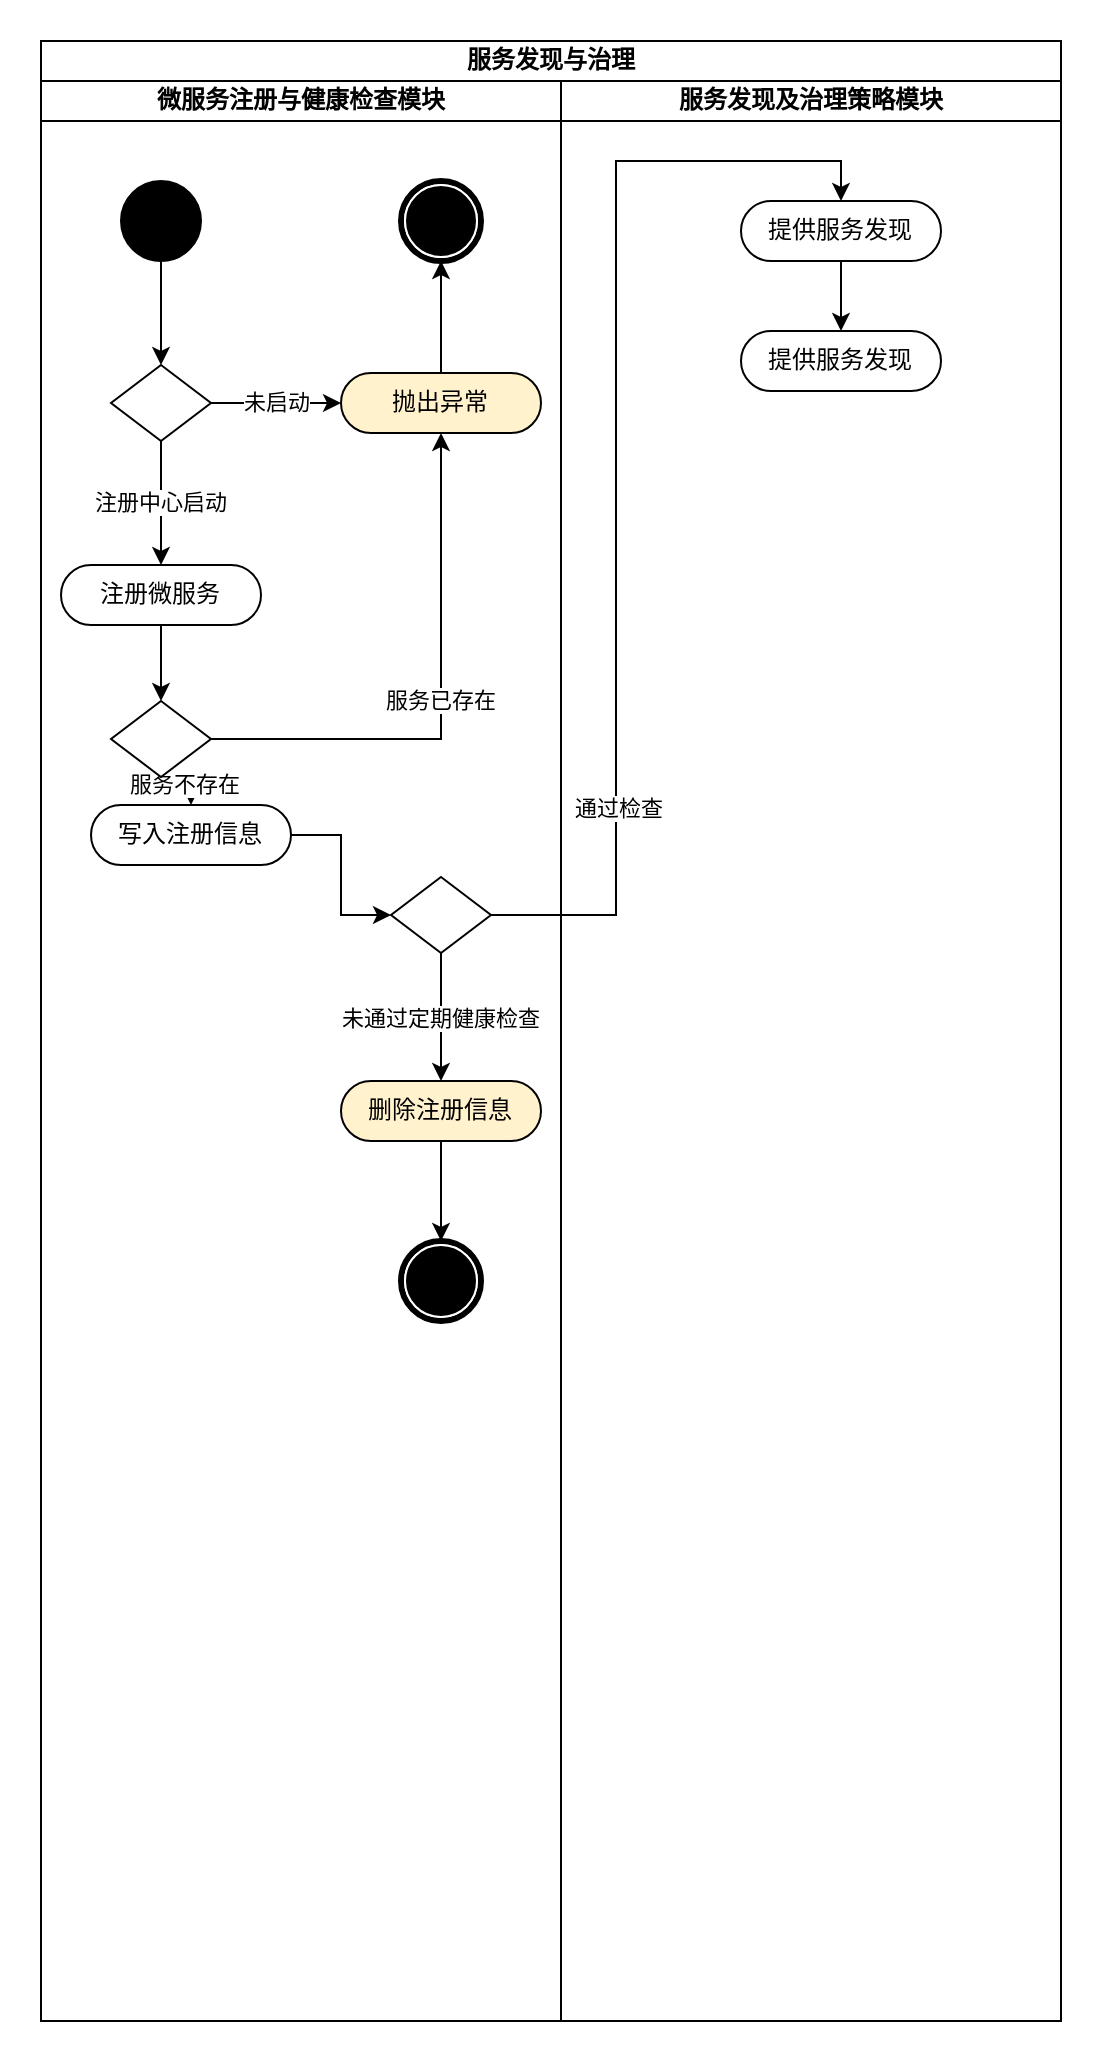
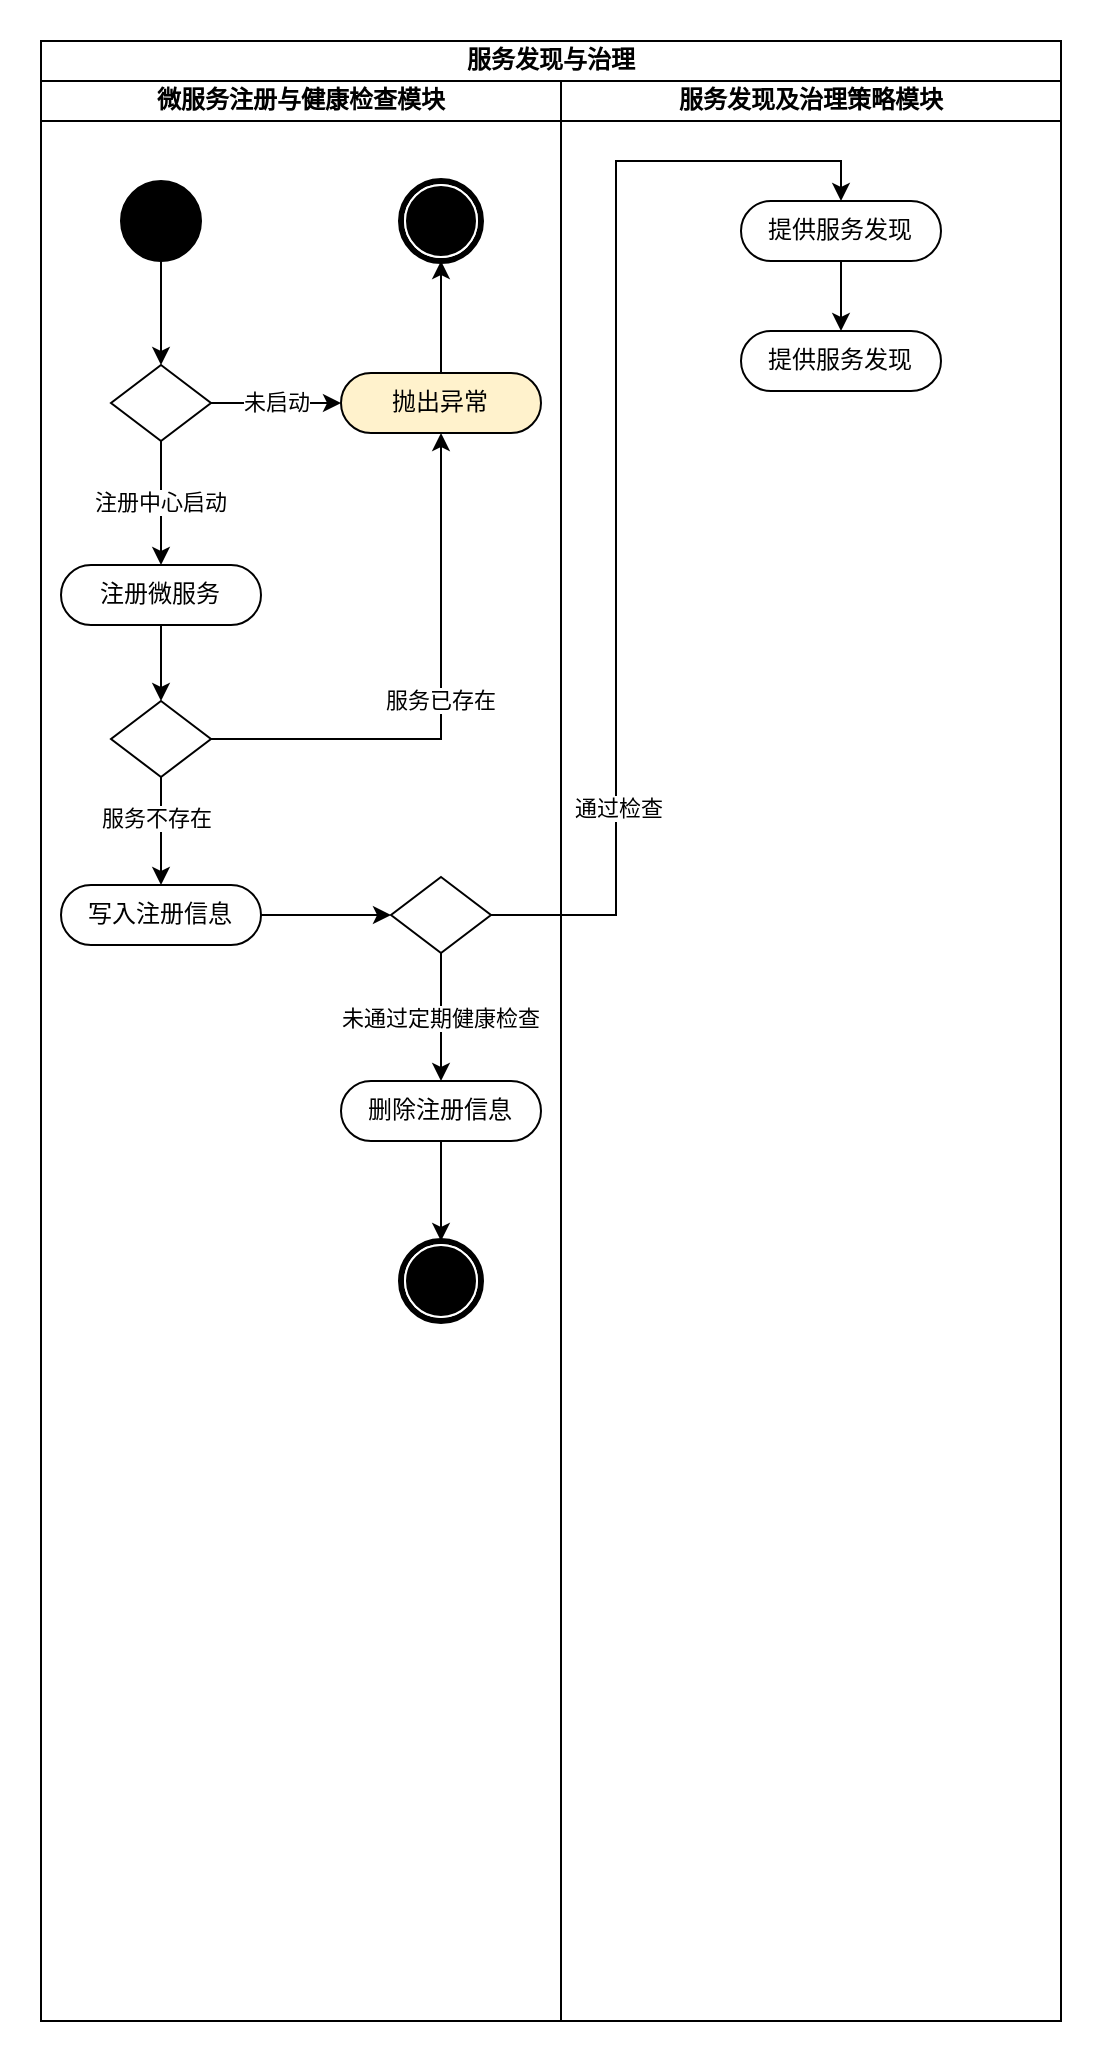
(191, 835) -> (161, 915)
(441, 1111) -> (441, 1111)
